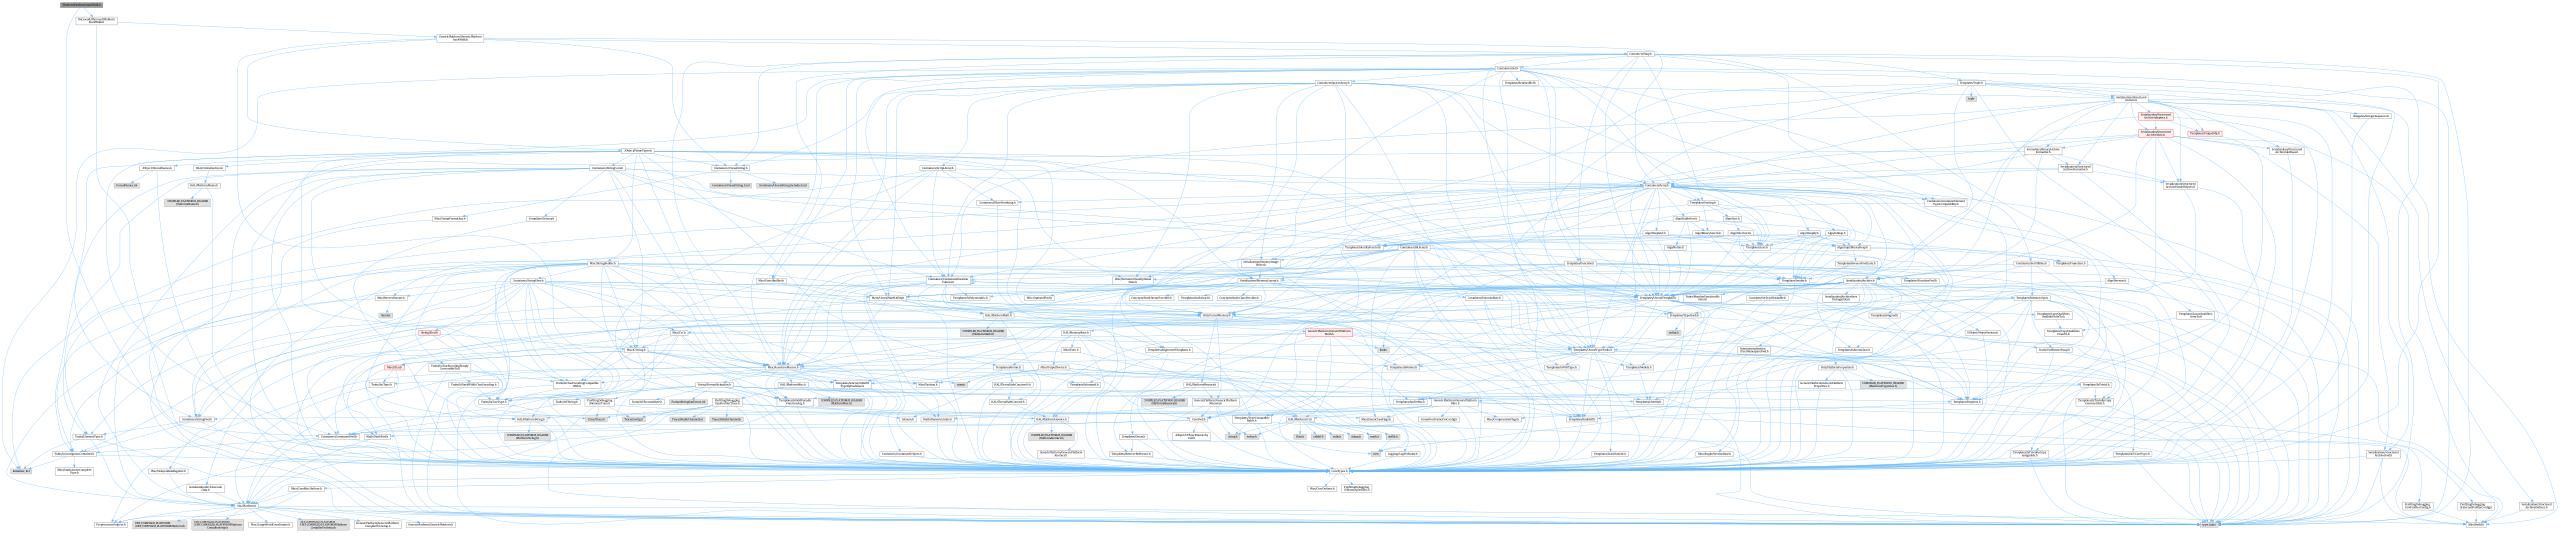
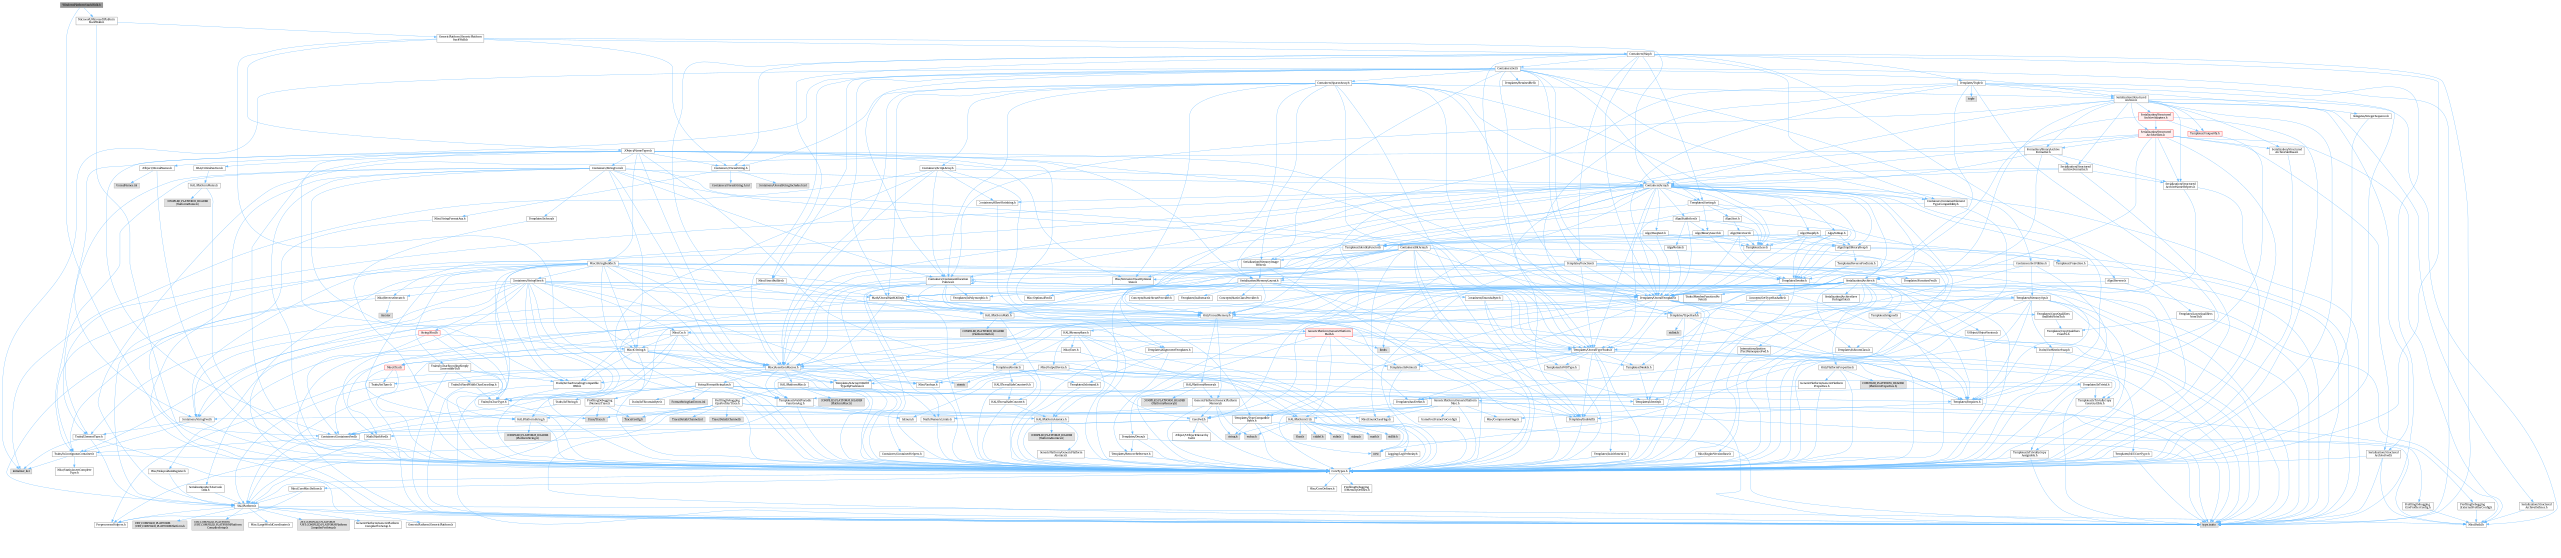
(1386, 444) -> (1399, 431)
